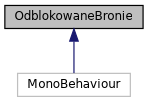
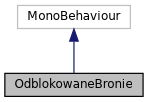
(74, 57) -> (74, 57)
